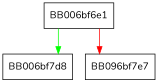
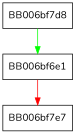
(58, 38) -> (38, 38)
(120, 67) -> (38, 118)
